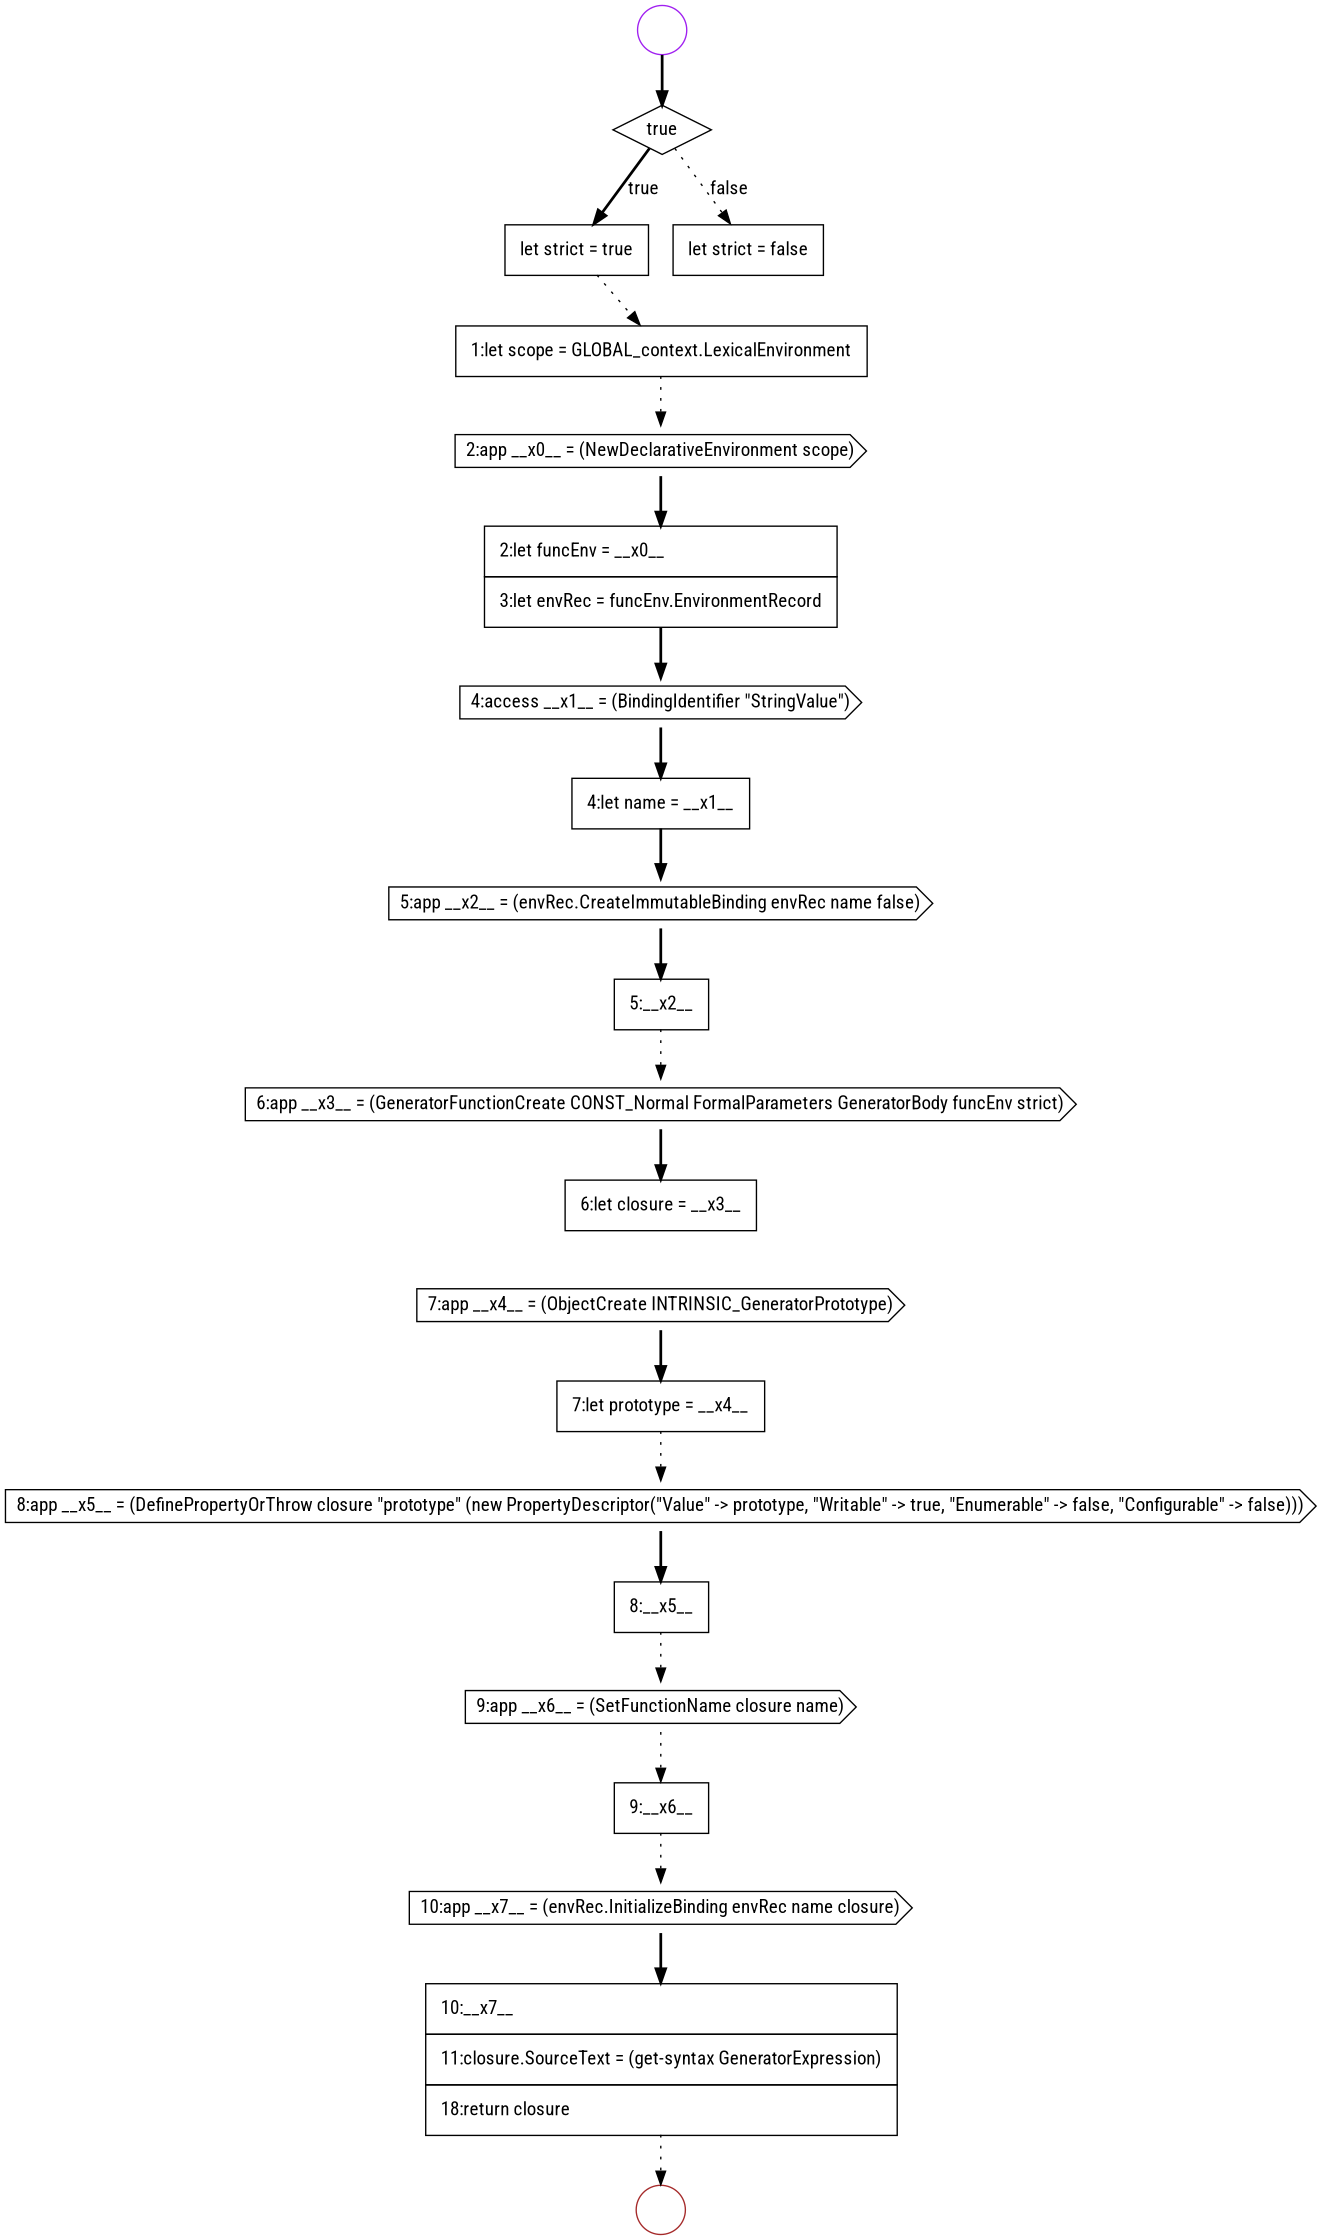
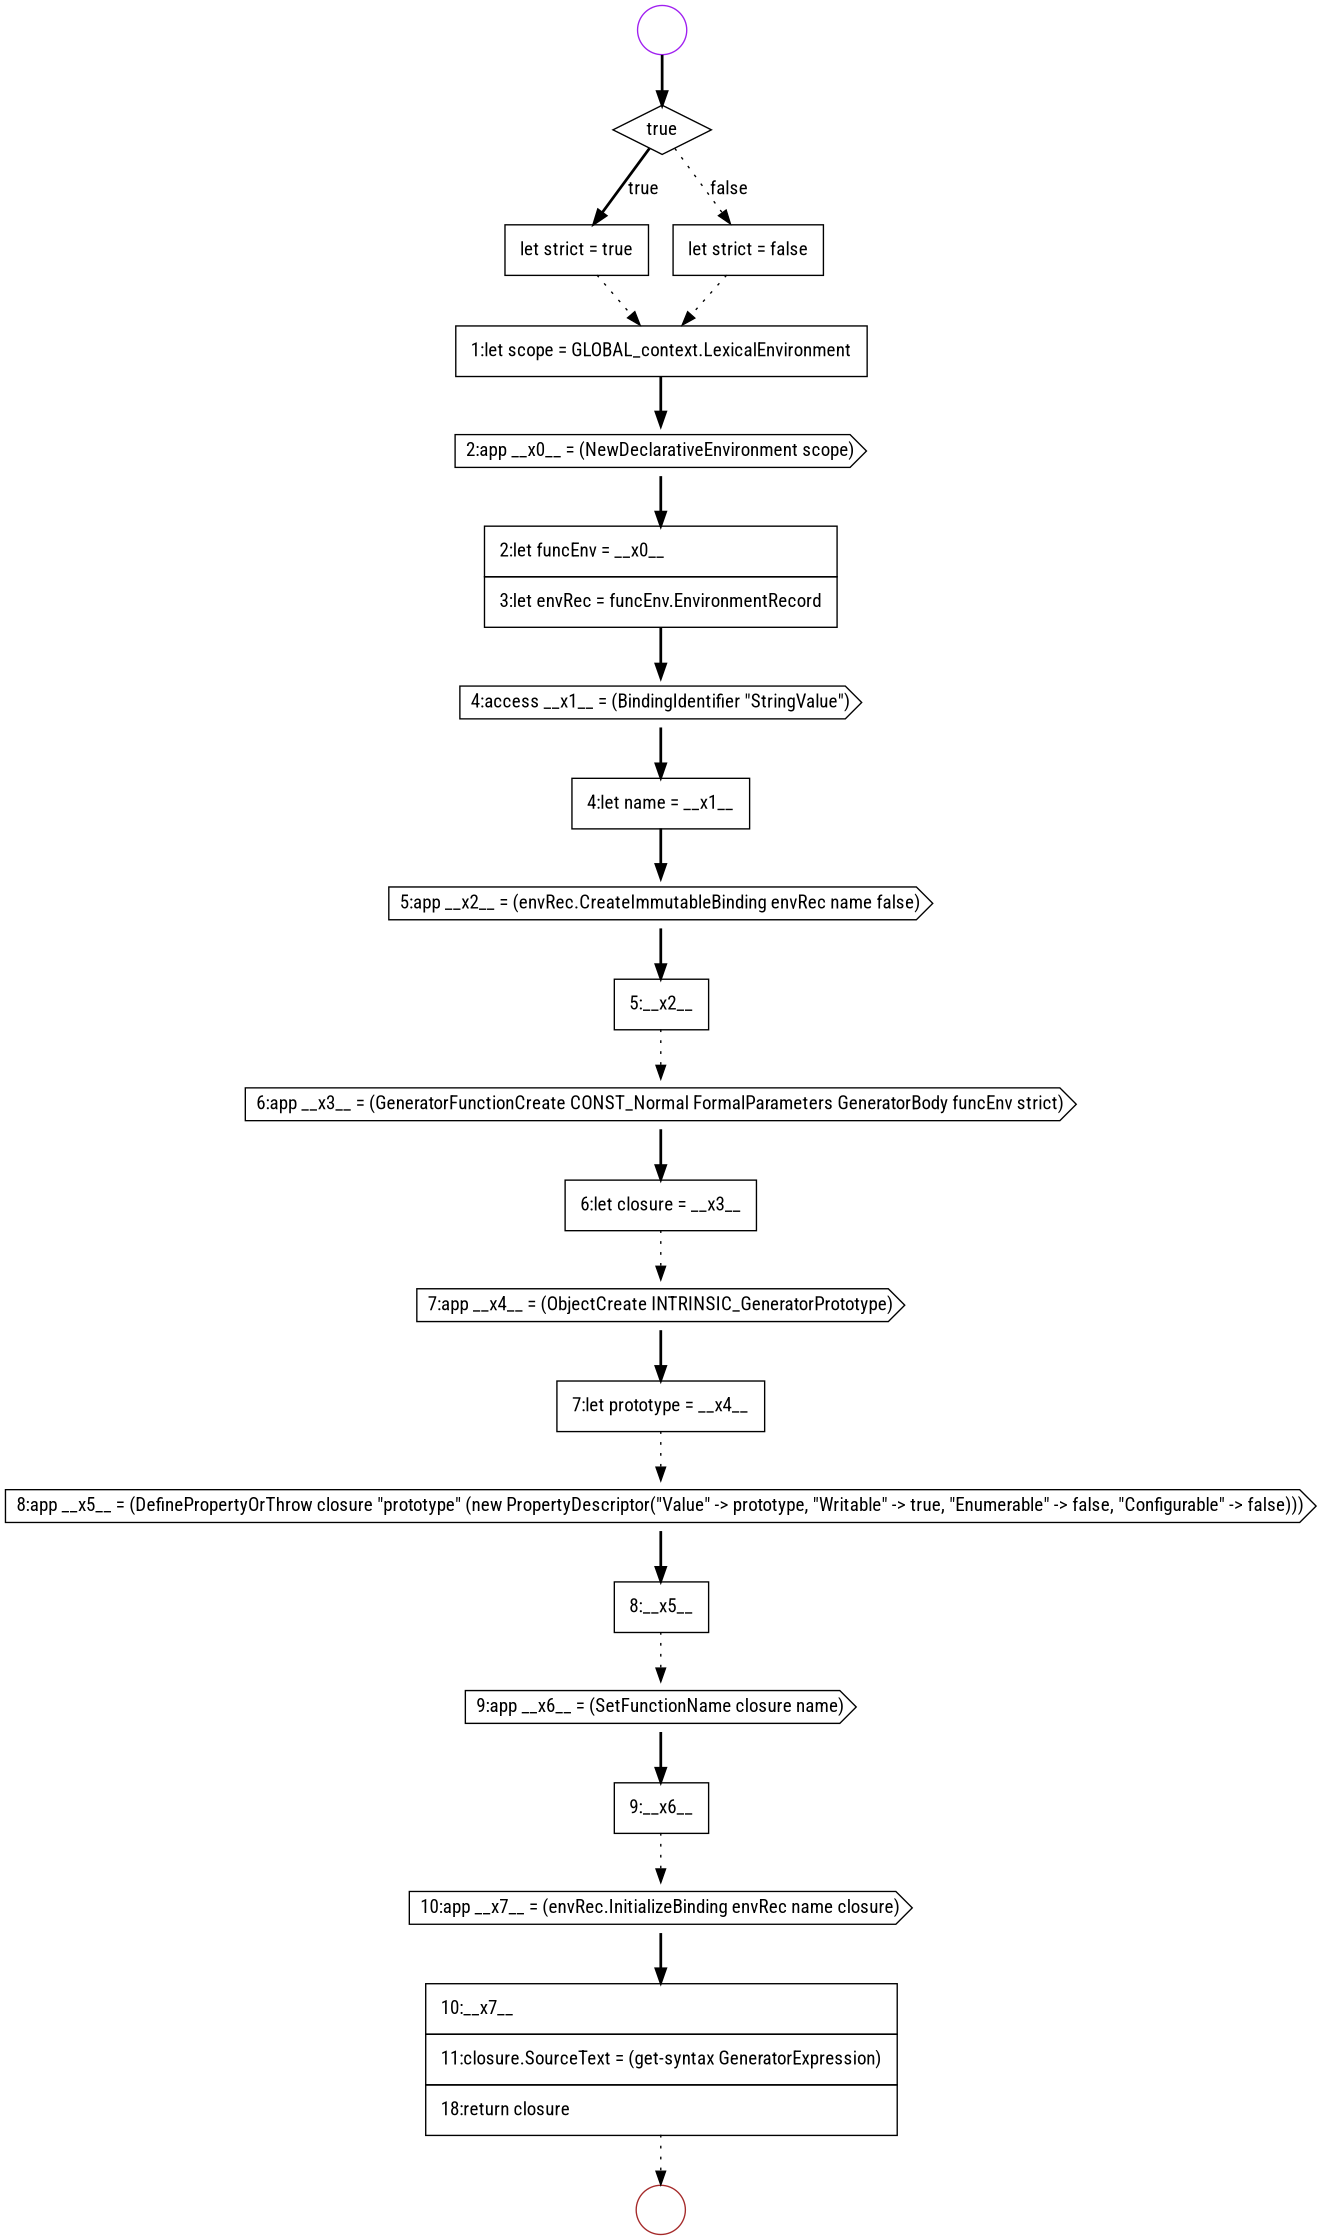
none -> (709, 295)
(661, 394) -> (661, 394)
none -> (661, 1248)
(661, 1750) -> (661, 1750)
